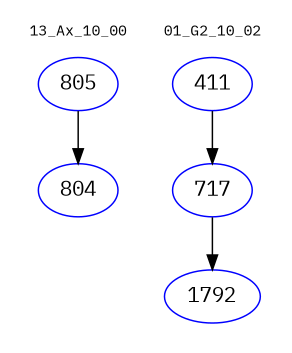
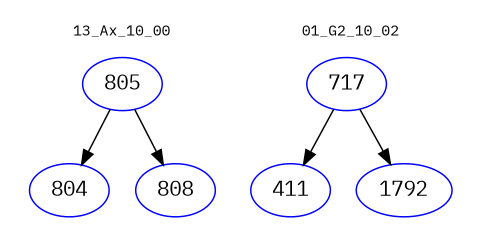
(212, 130) -> (322, 131)
none -> (176, 190)
